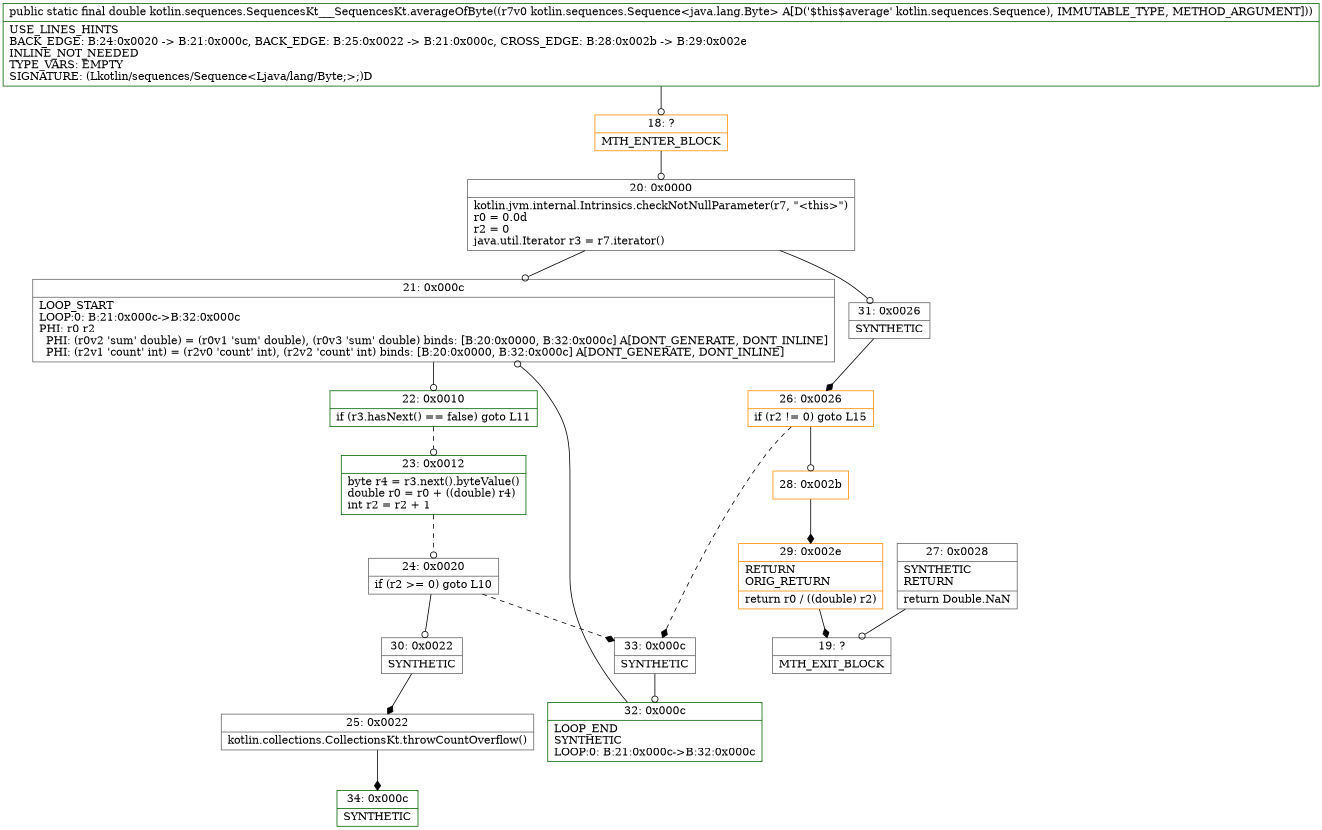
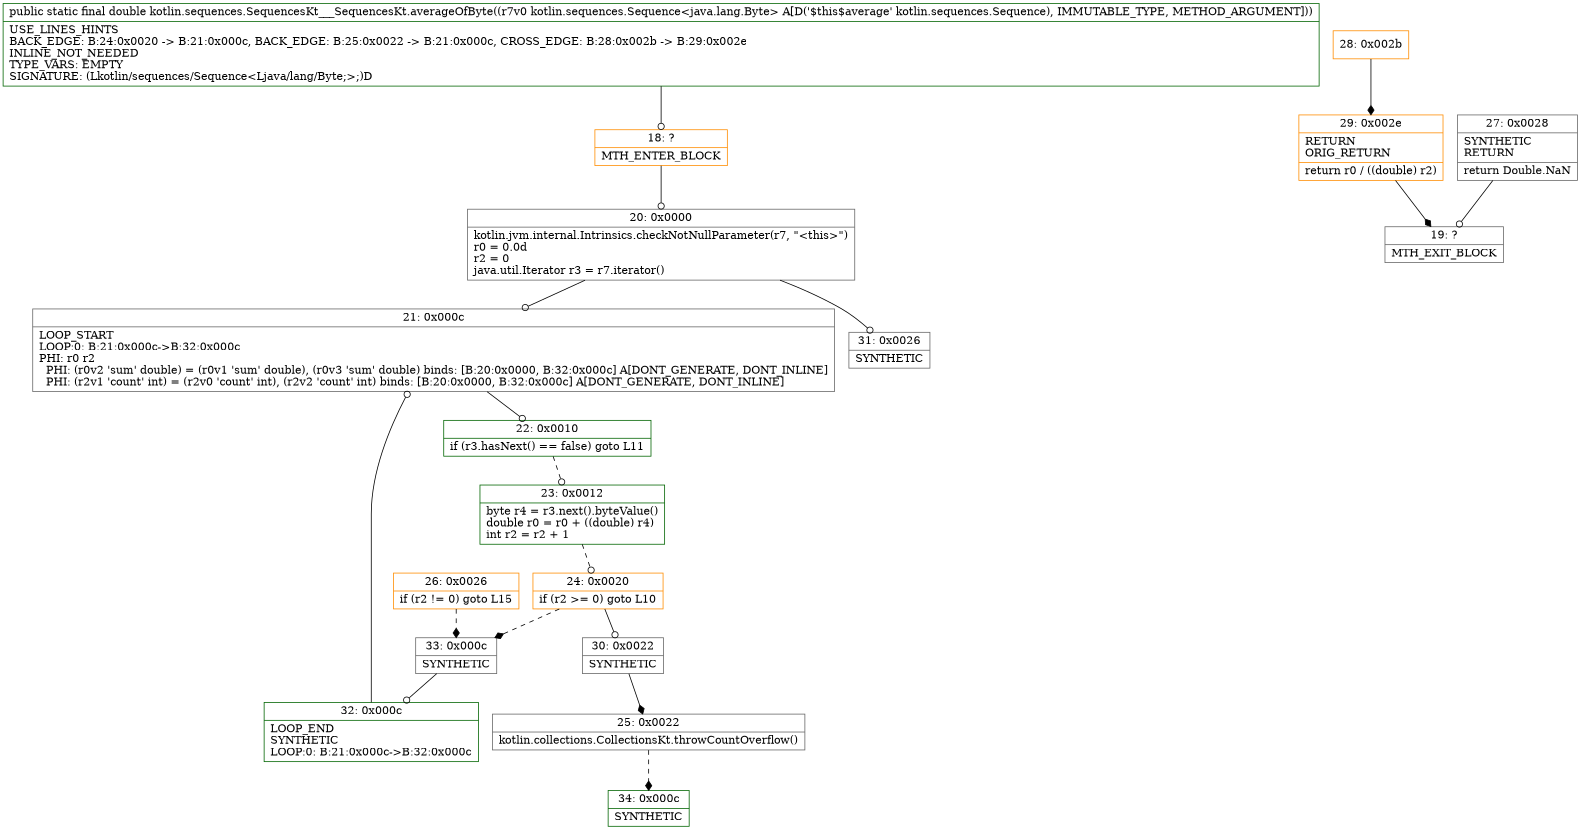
(853, 361) -> none
(811, 446) -> none
(434, 576) -> (598, 591)
(378, 766) -> (649, 766)
